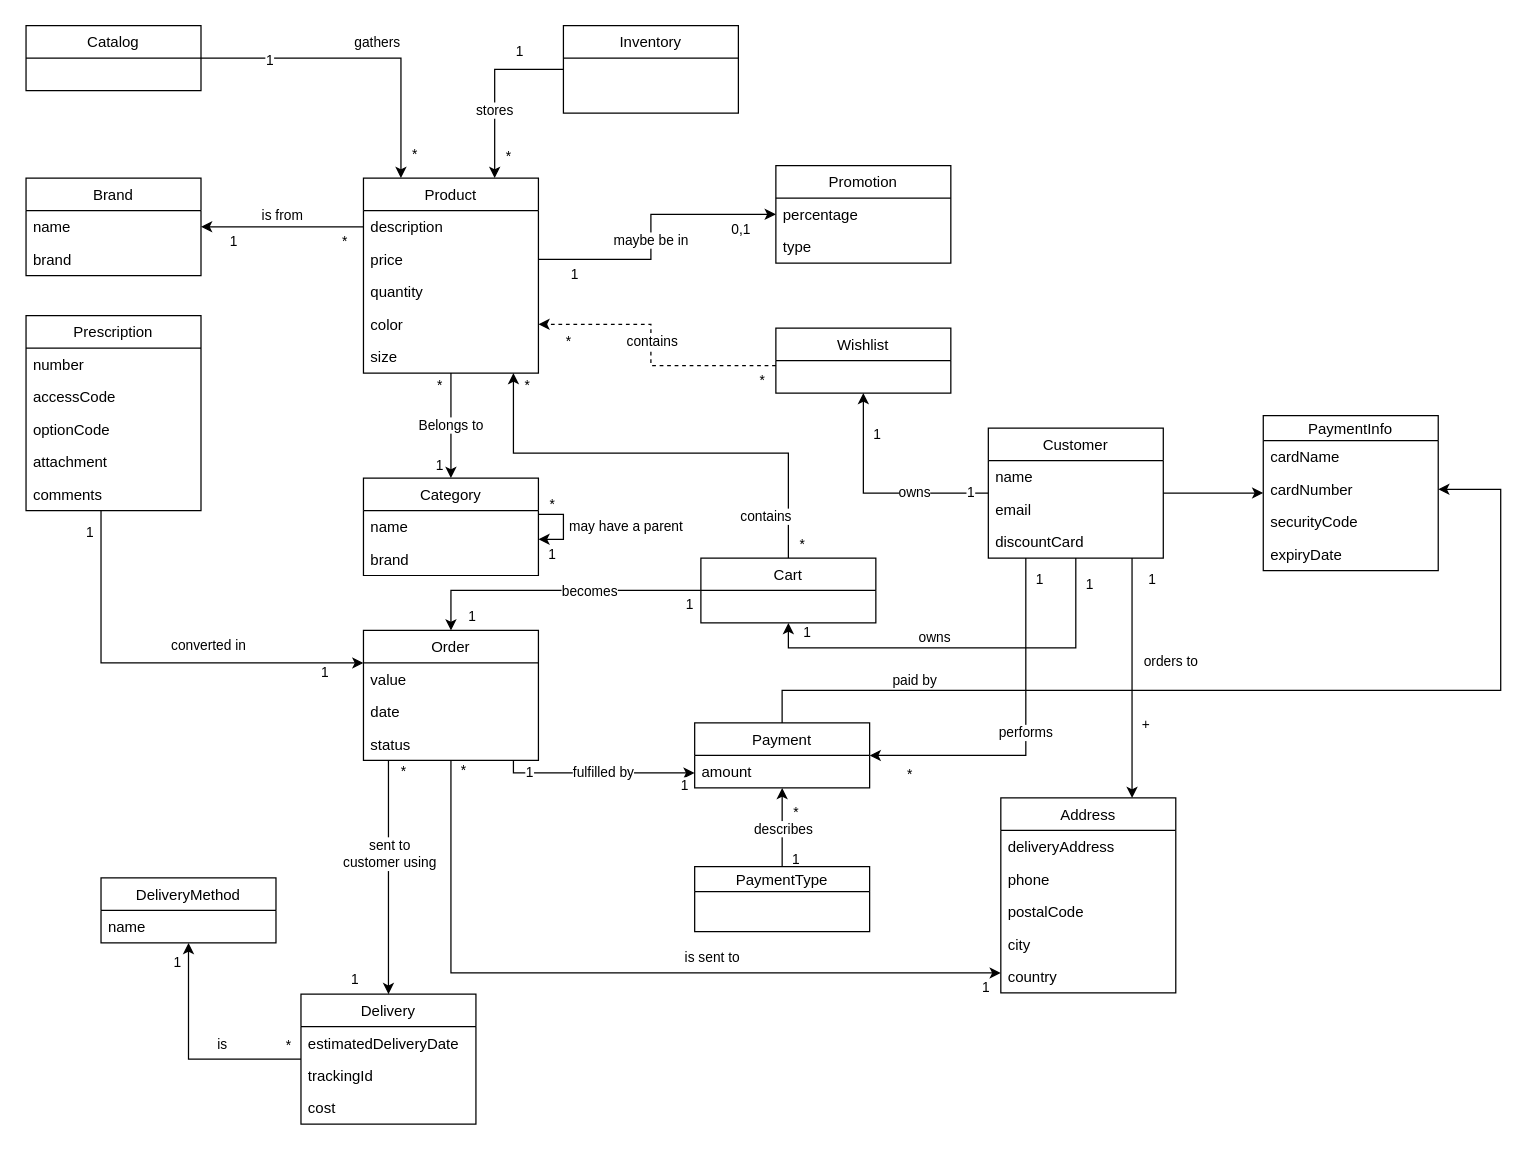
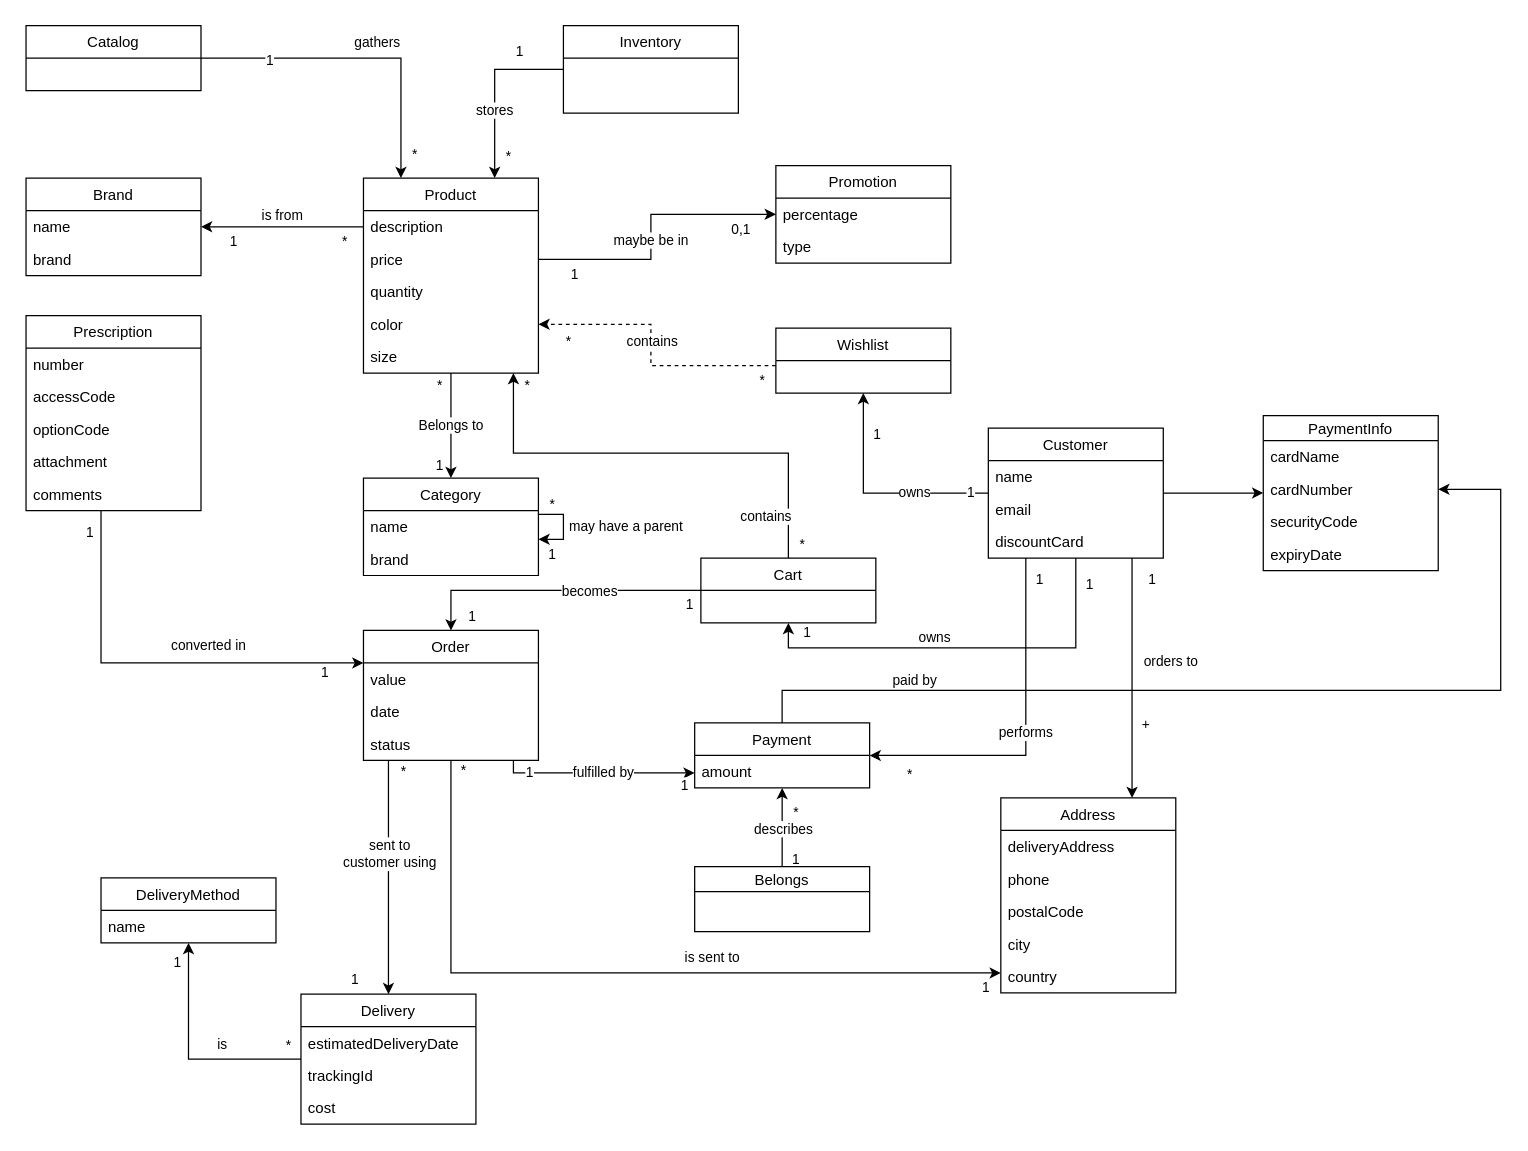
(781, 880) -> (781, 880)
